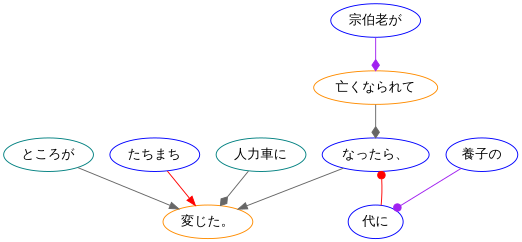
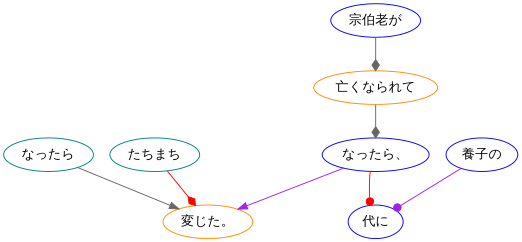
(376, 49) -> (376, 49)
(49, 155) -> (49, 155)
(155, 155) -> (155, 155)
(261, 155) -> none
(178, 185) -> (178, 185)
(295, 187) -> (295, 187)
(382, 192) -> (369, 185)
